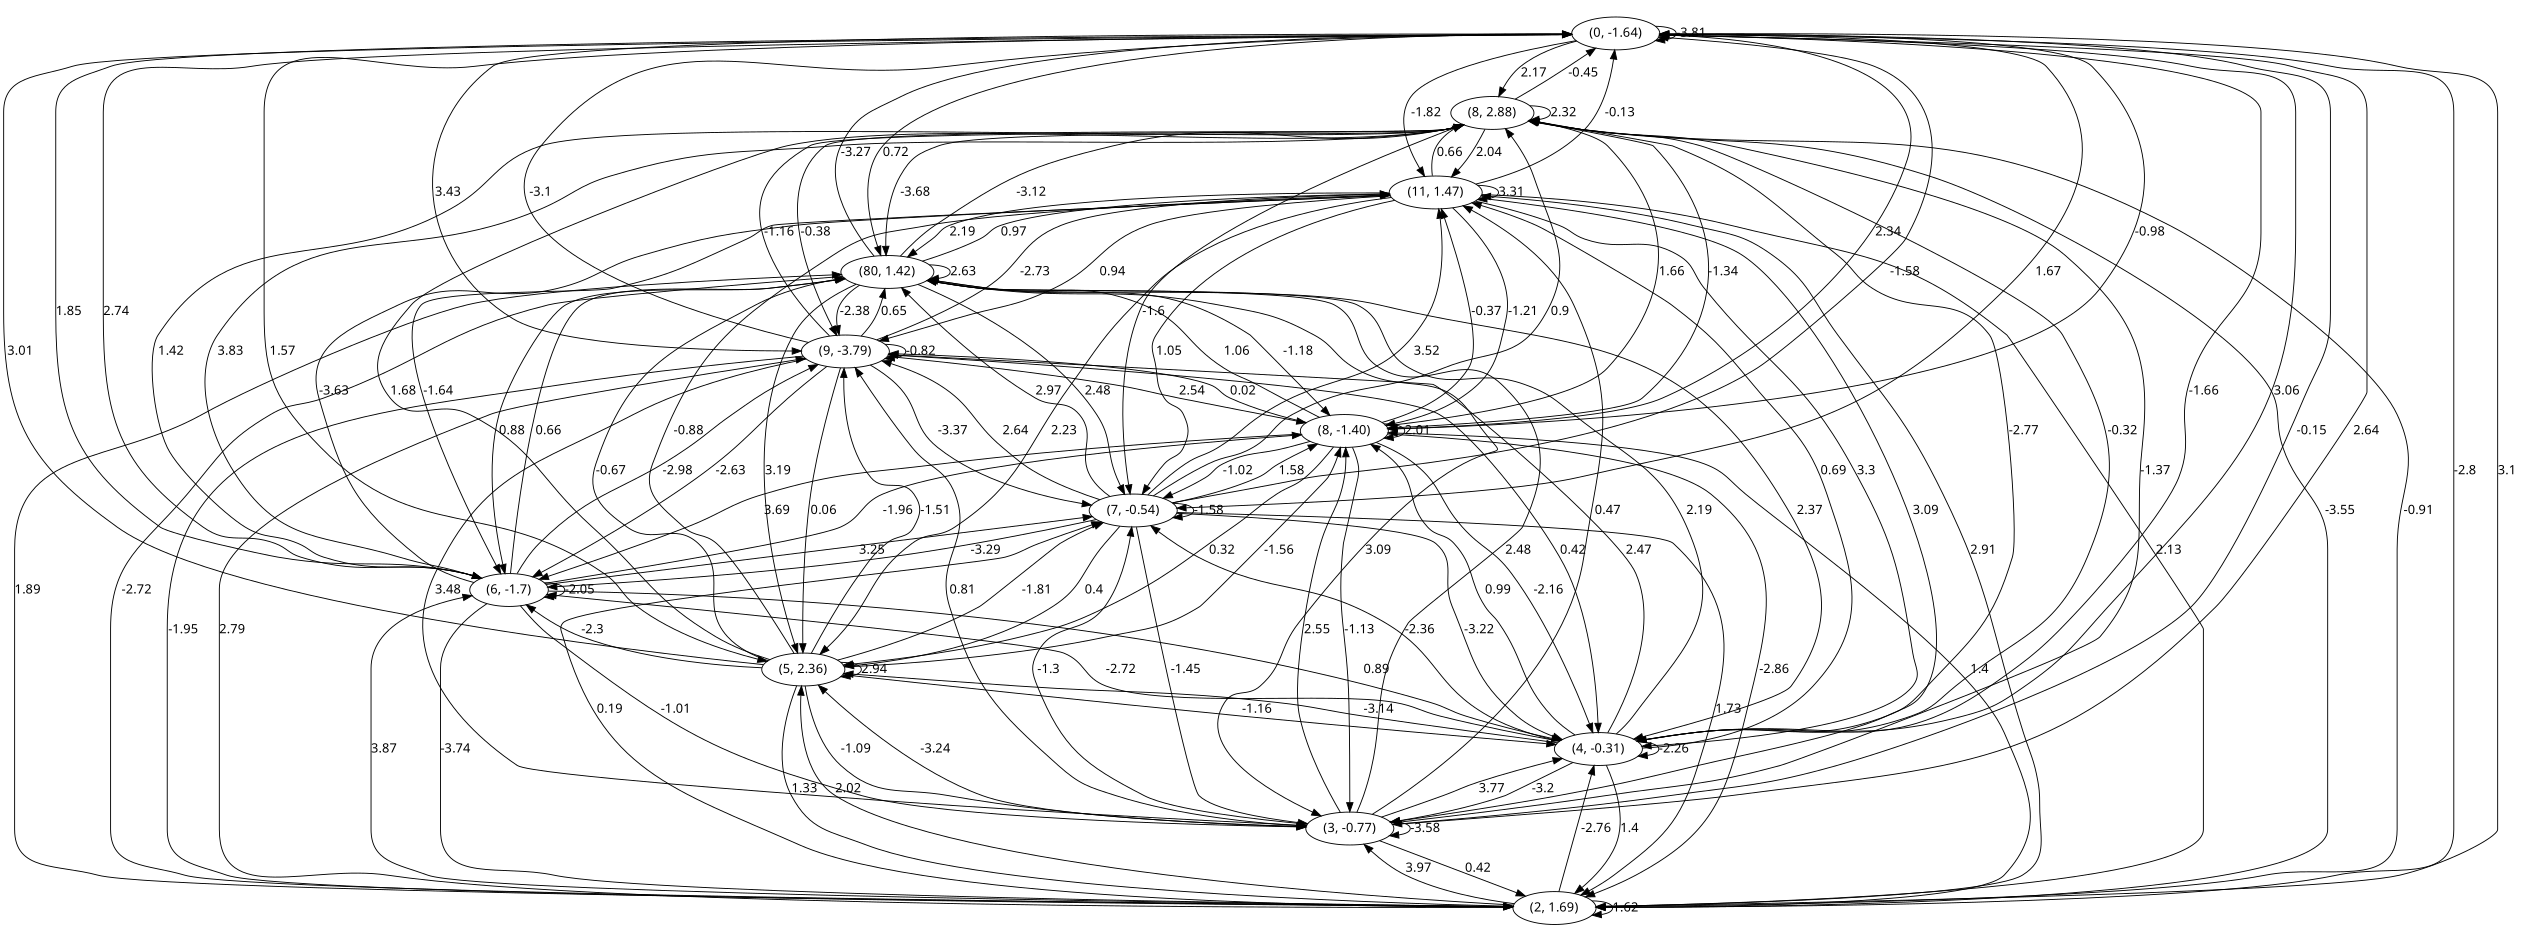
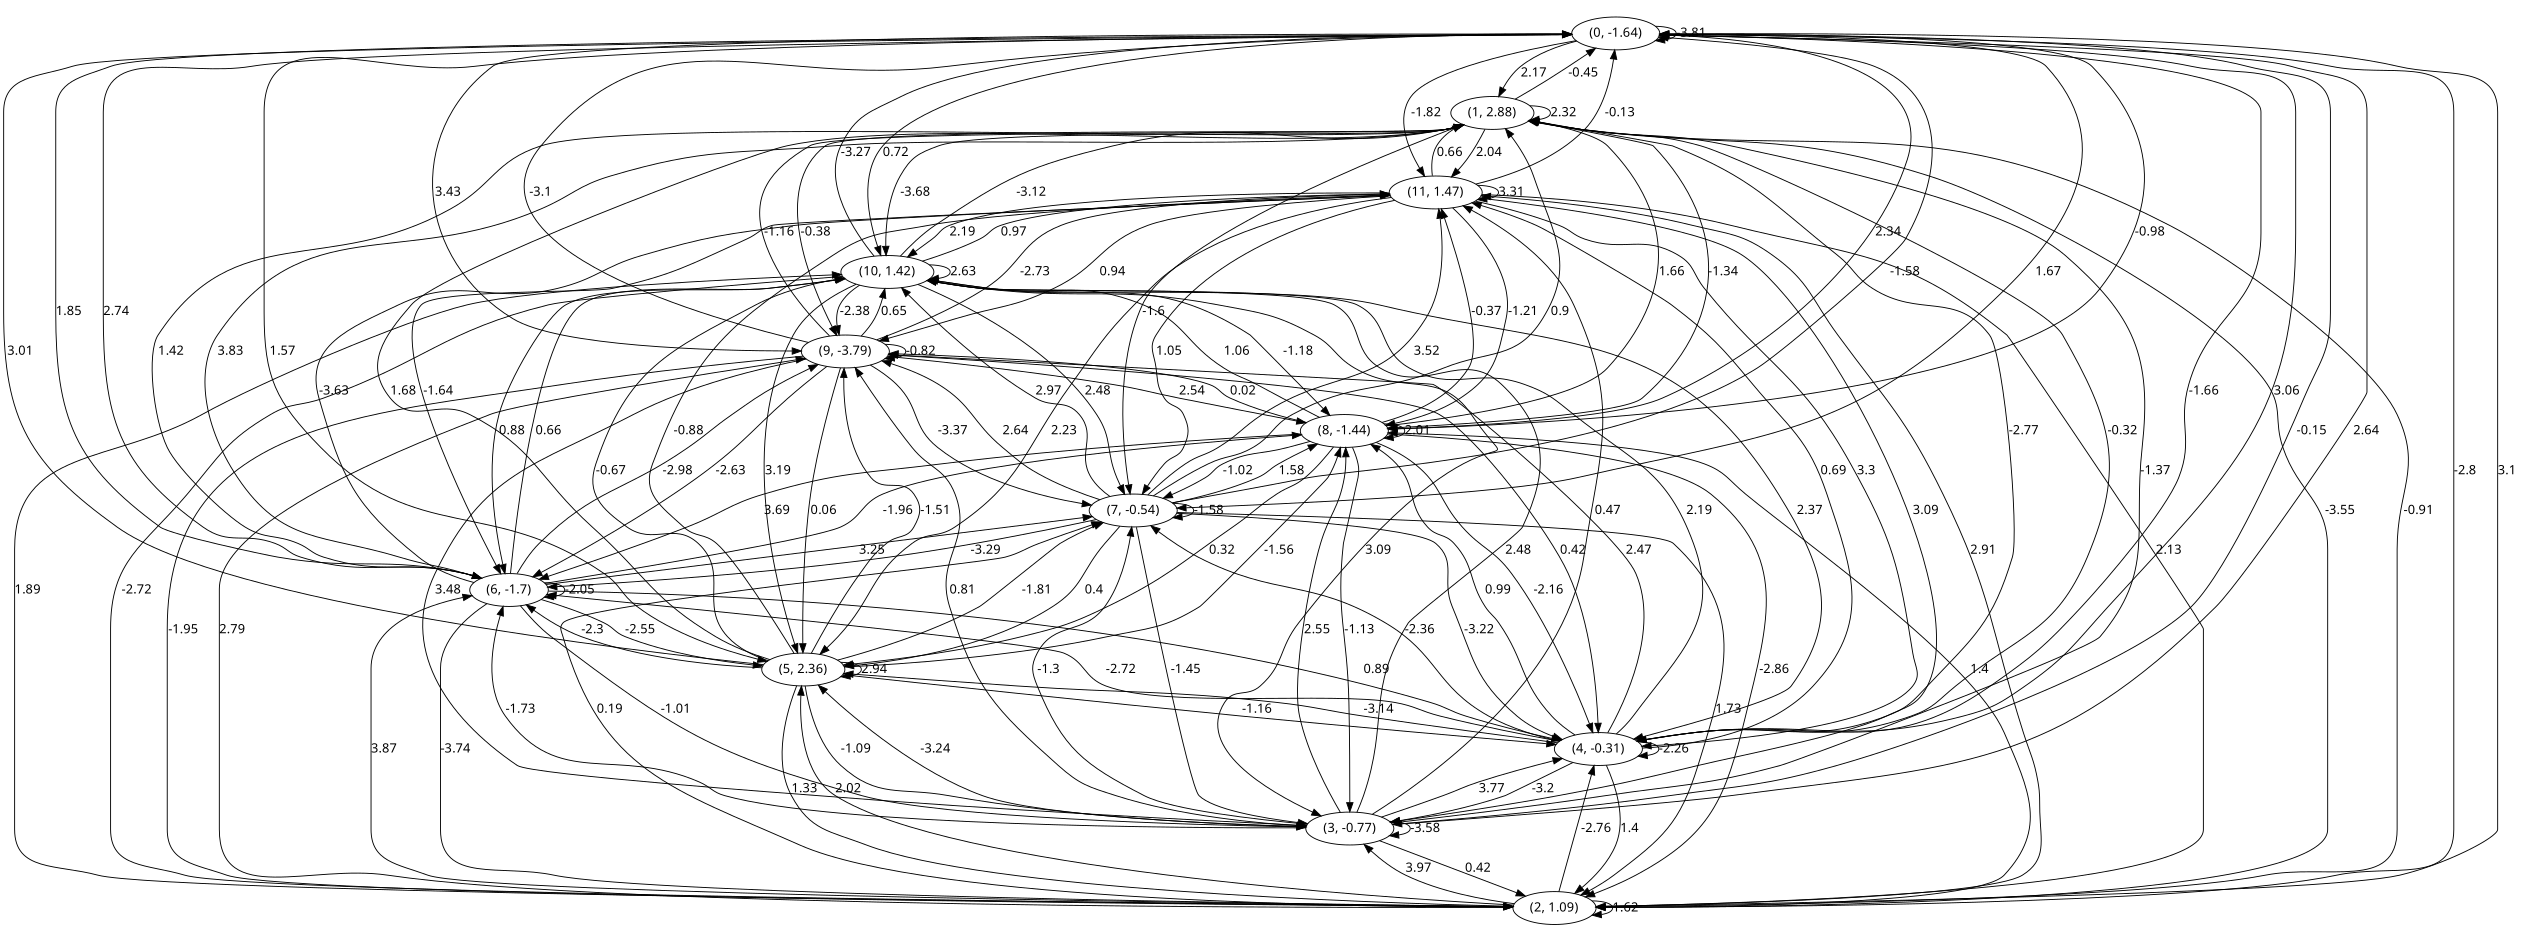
(1492, 113) -> (1492, 113)
(887, 272) -> (887, 272)
(1344, 431) -> (1344, 431)
none -> (644, 643)
none -> (842, 813)
(1555, 908) -> (1555, 908)
